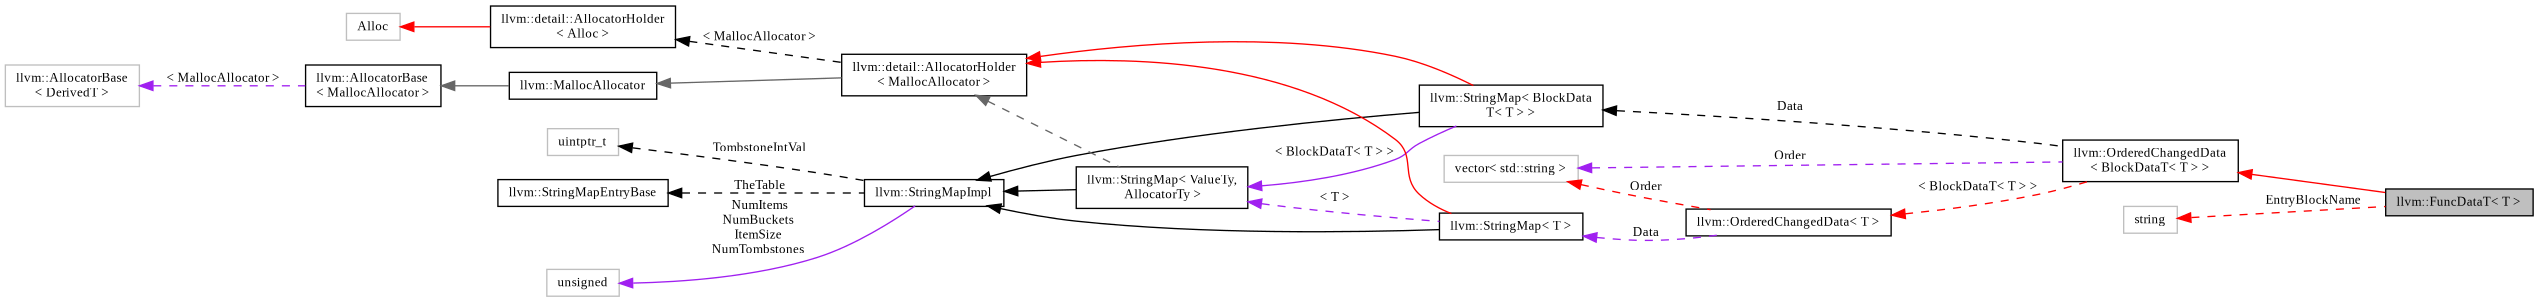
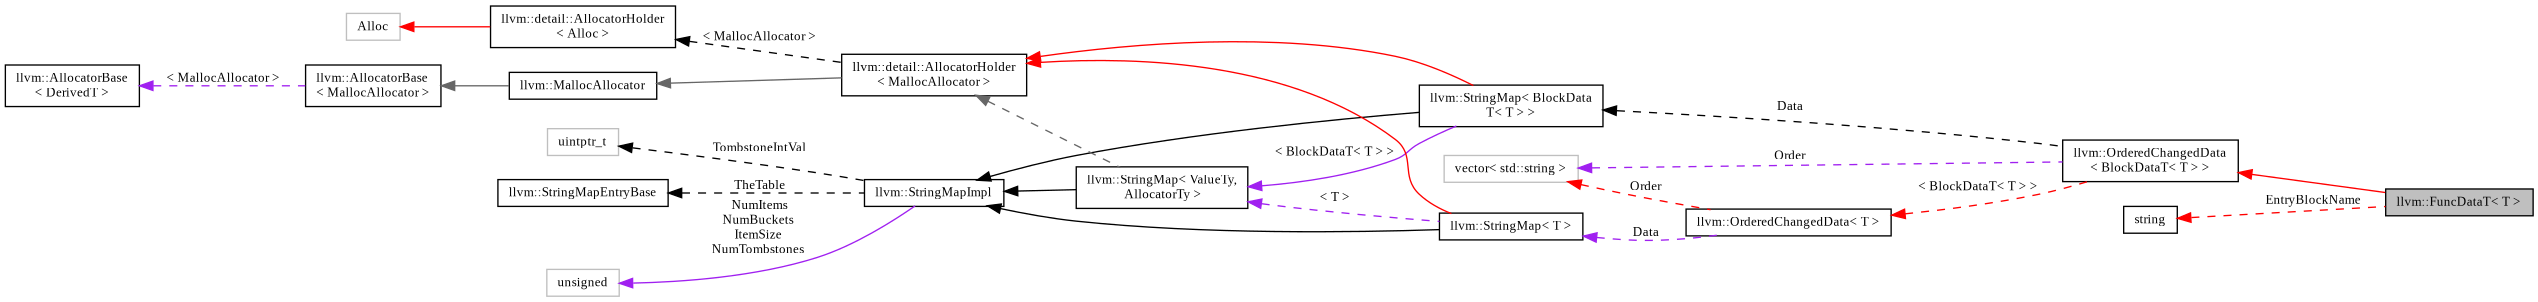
(72, 86) -> (72, 86)
(2150, 220) -> (2150, 220)
